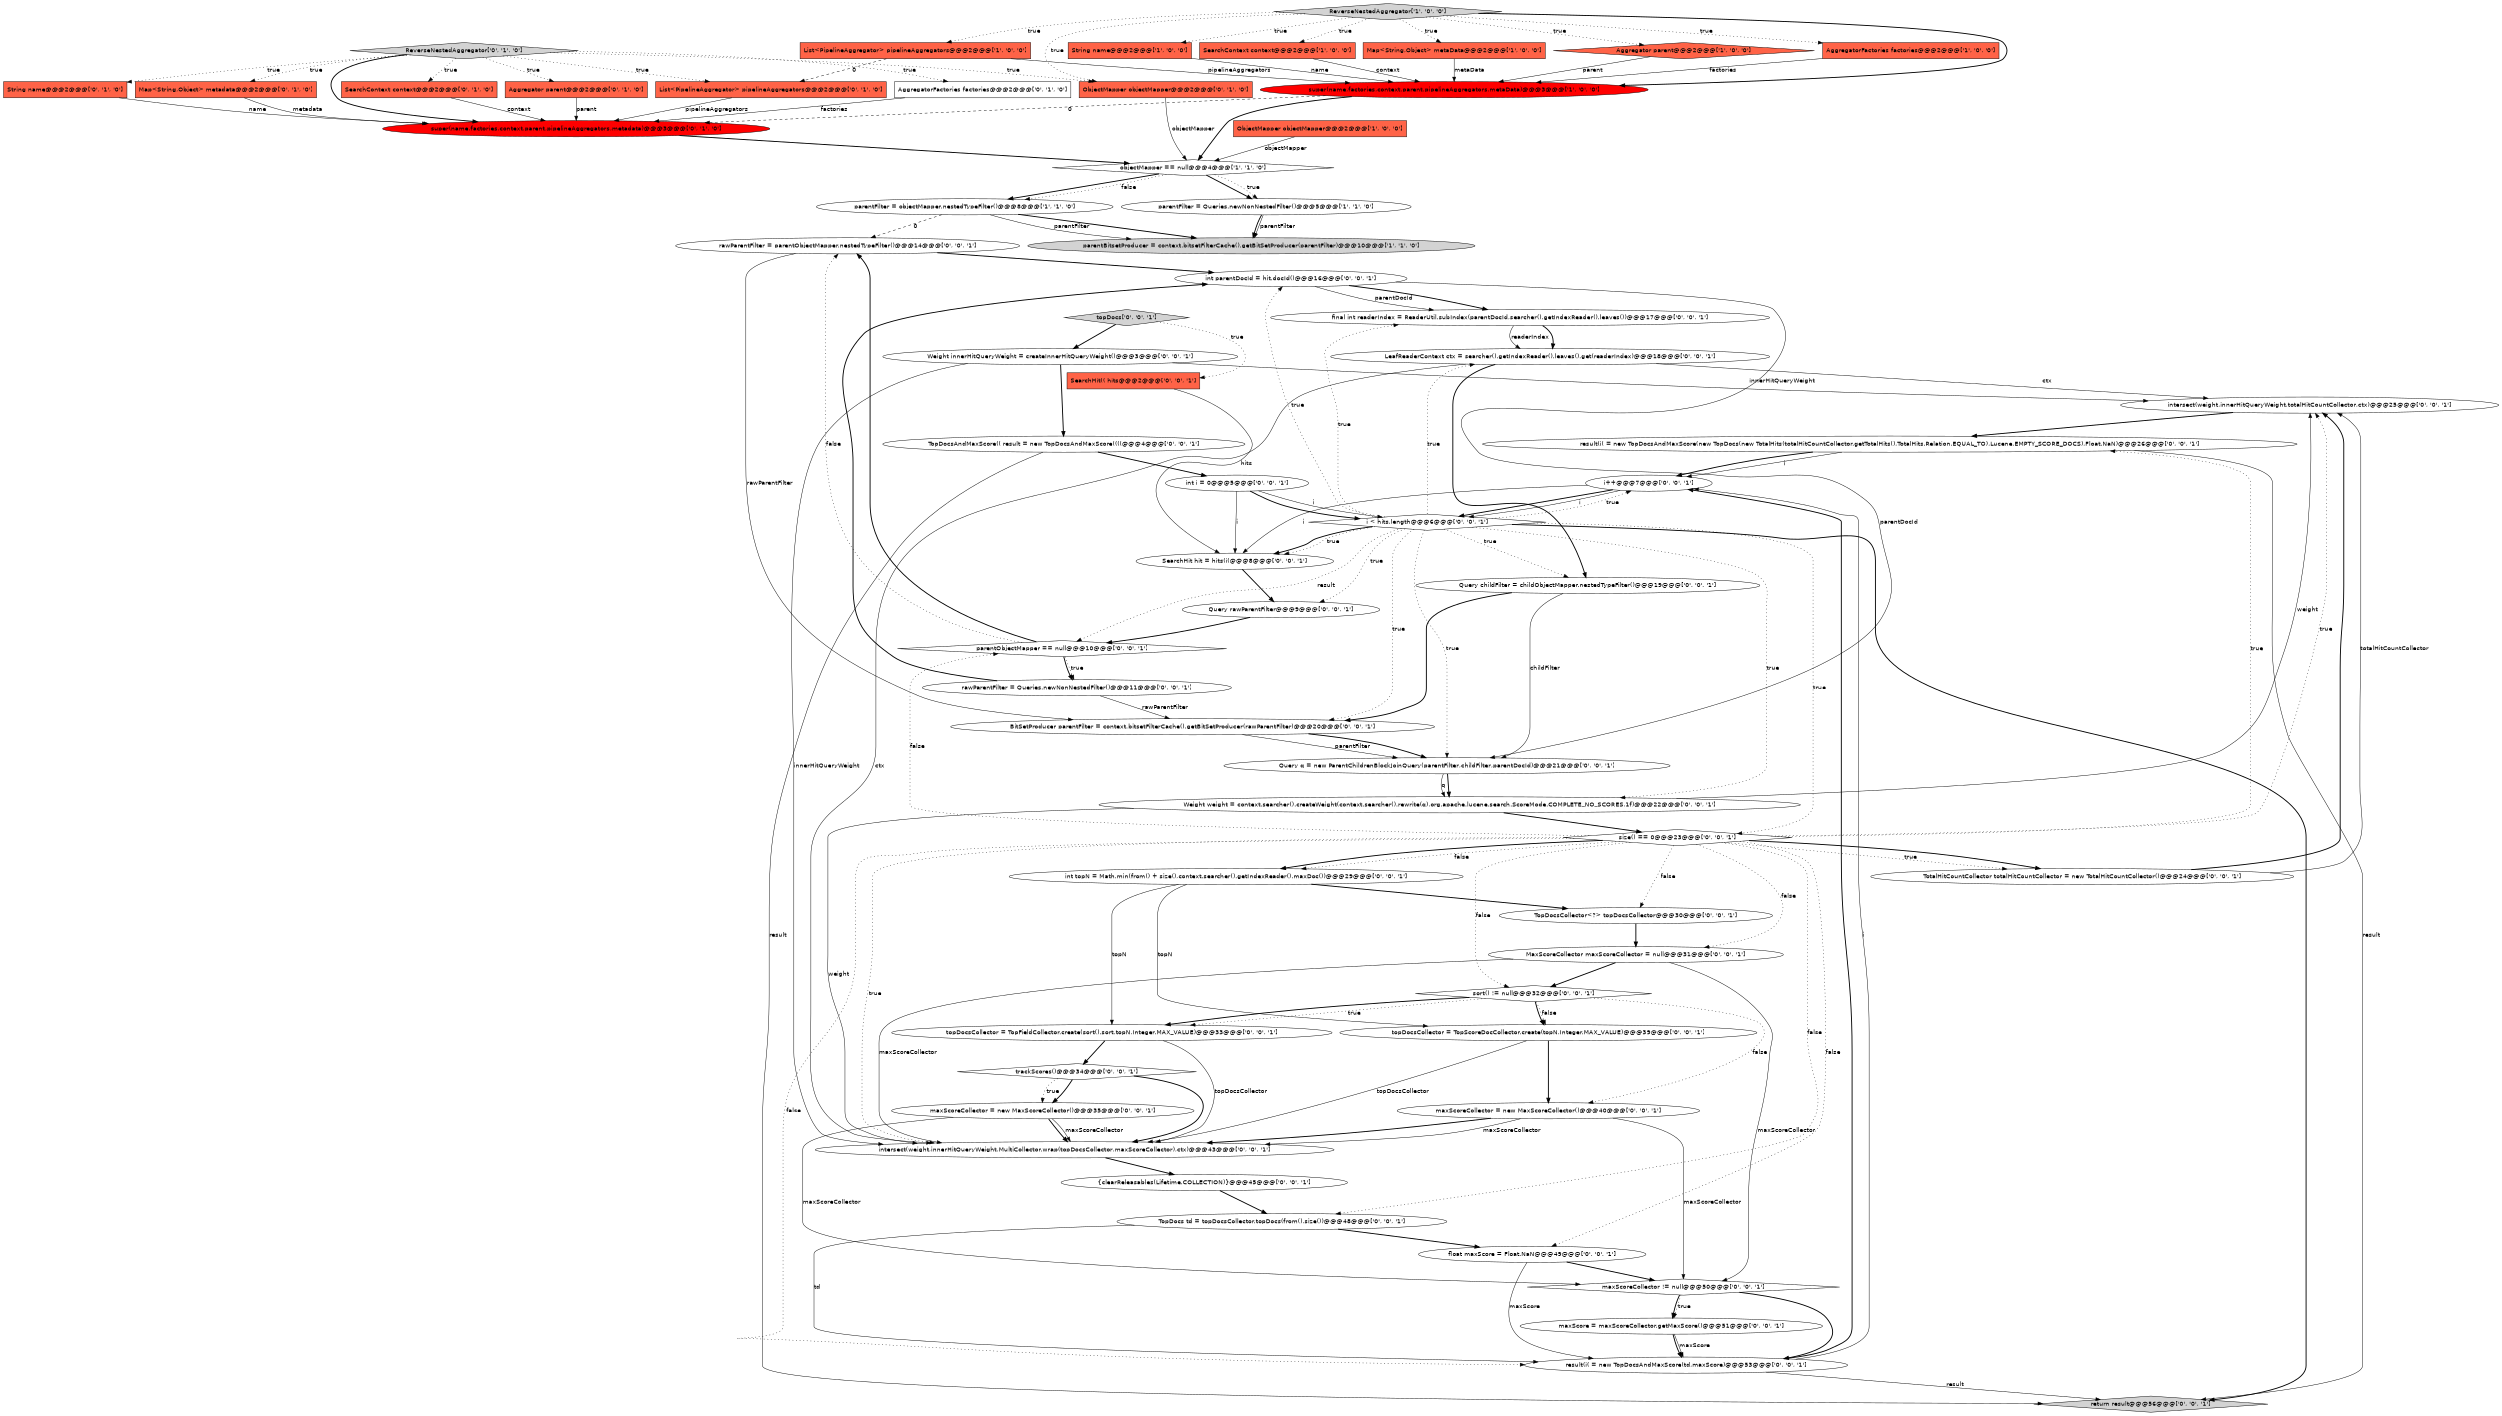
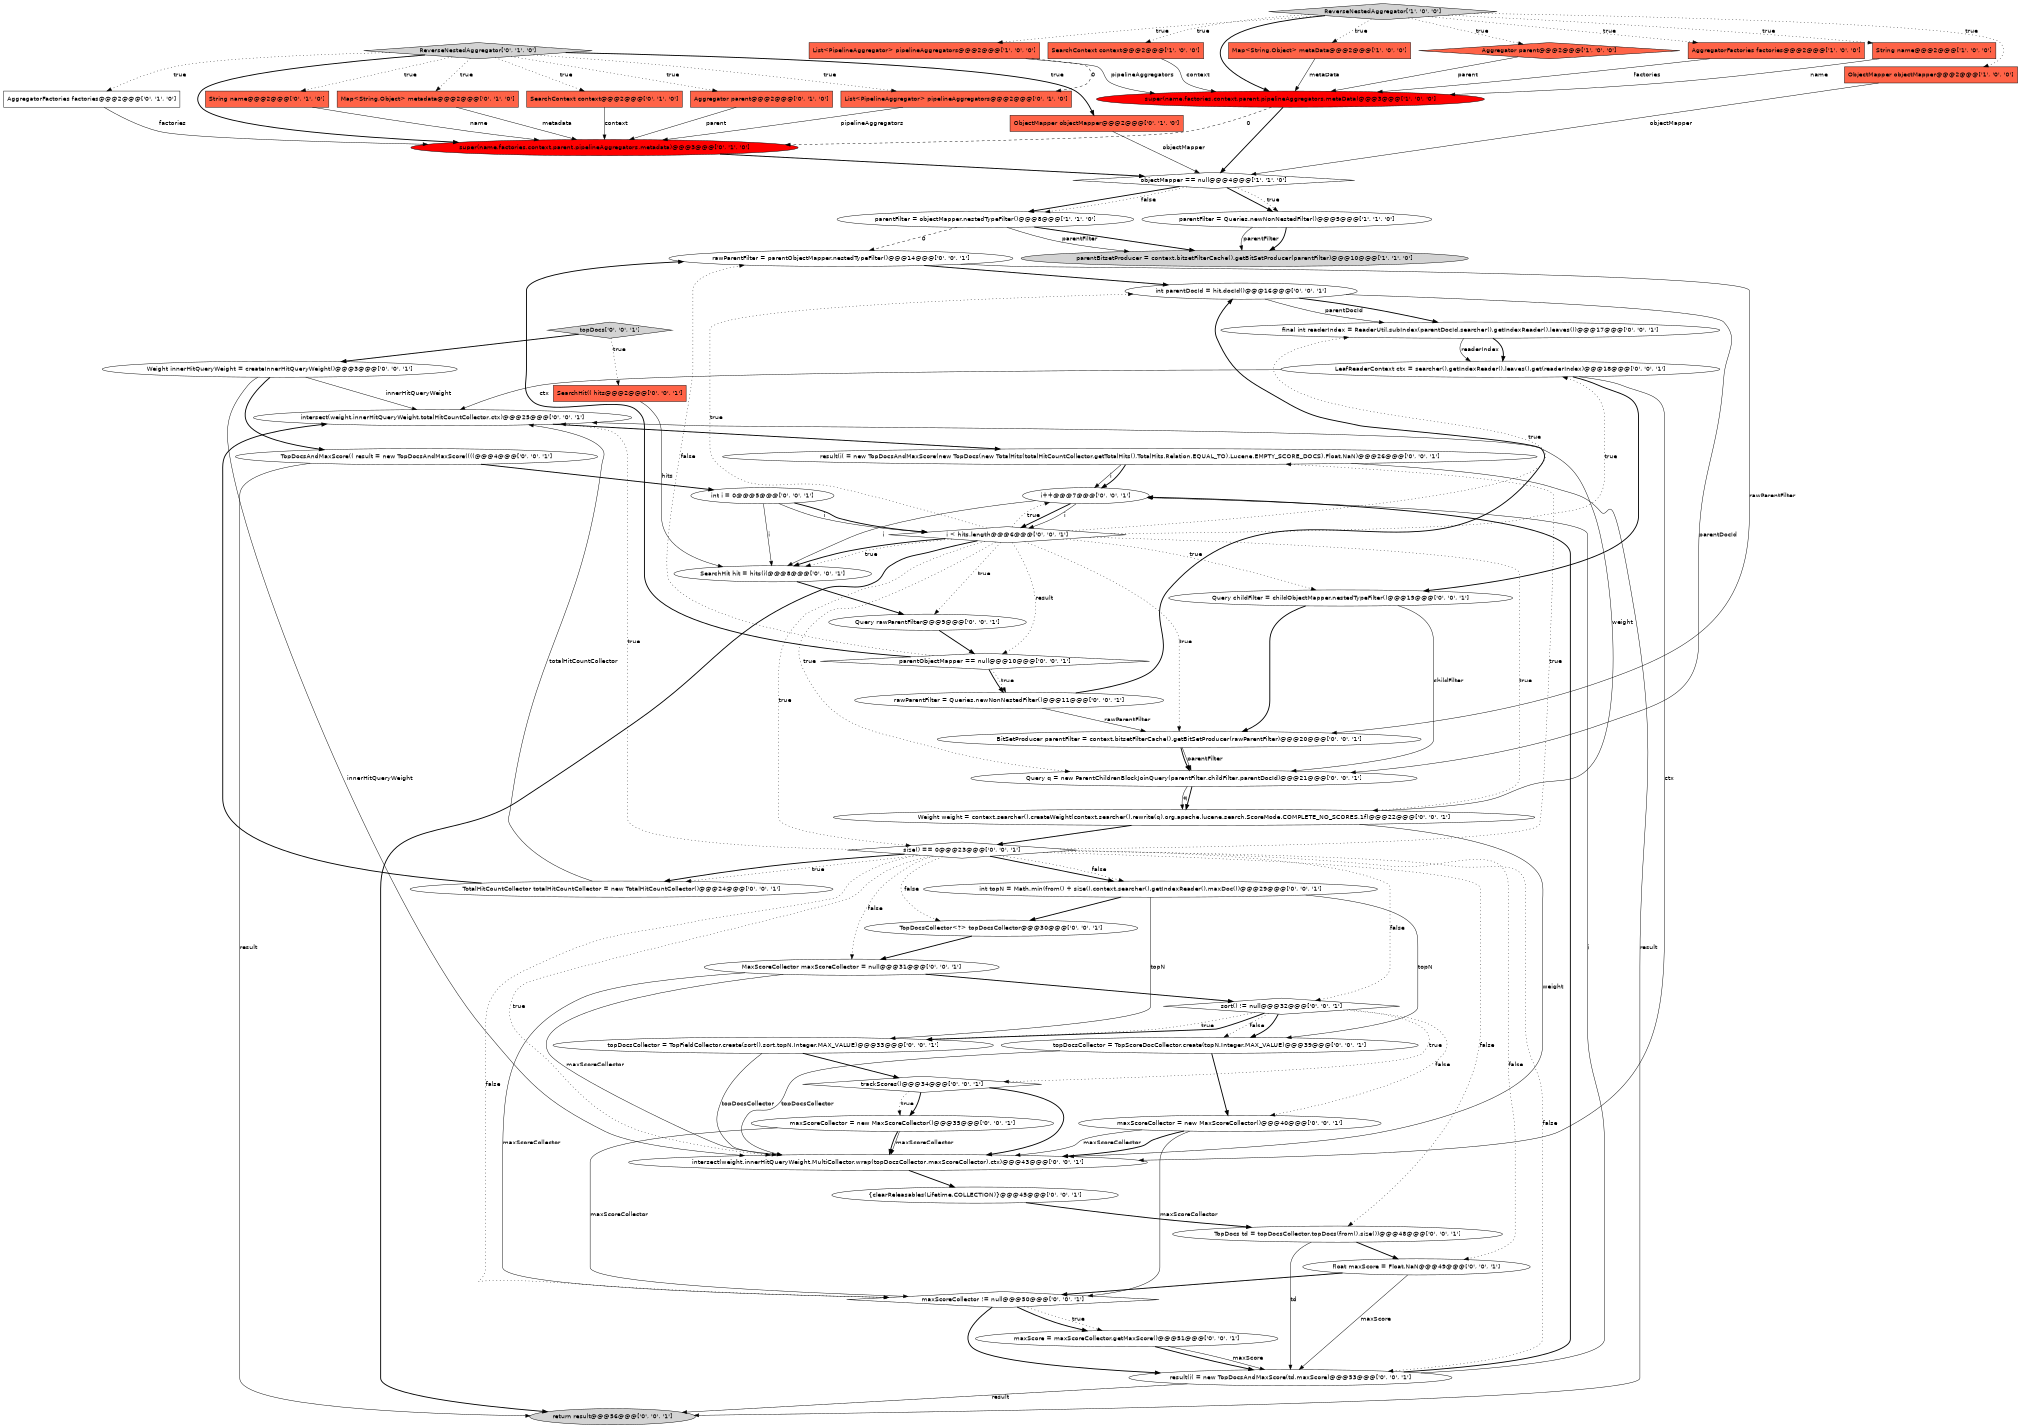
(1142, 23) -> (1754, 20)
(847, 63) -> (835, 62)
(1143, 824) -> (486, 1113)
none -> (1269, 1071)
(2151, 1404) -> (613, 1417)
